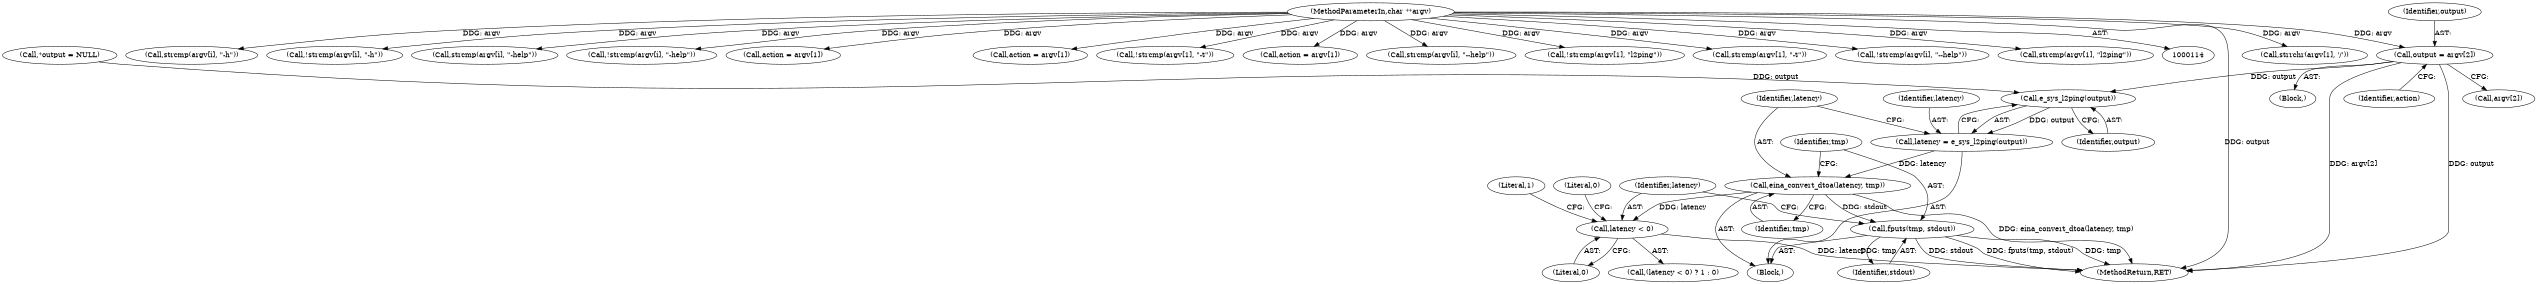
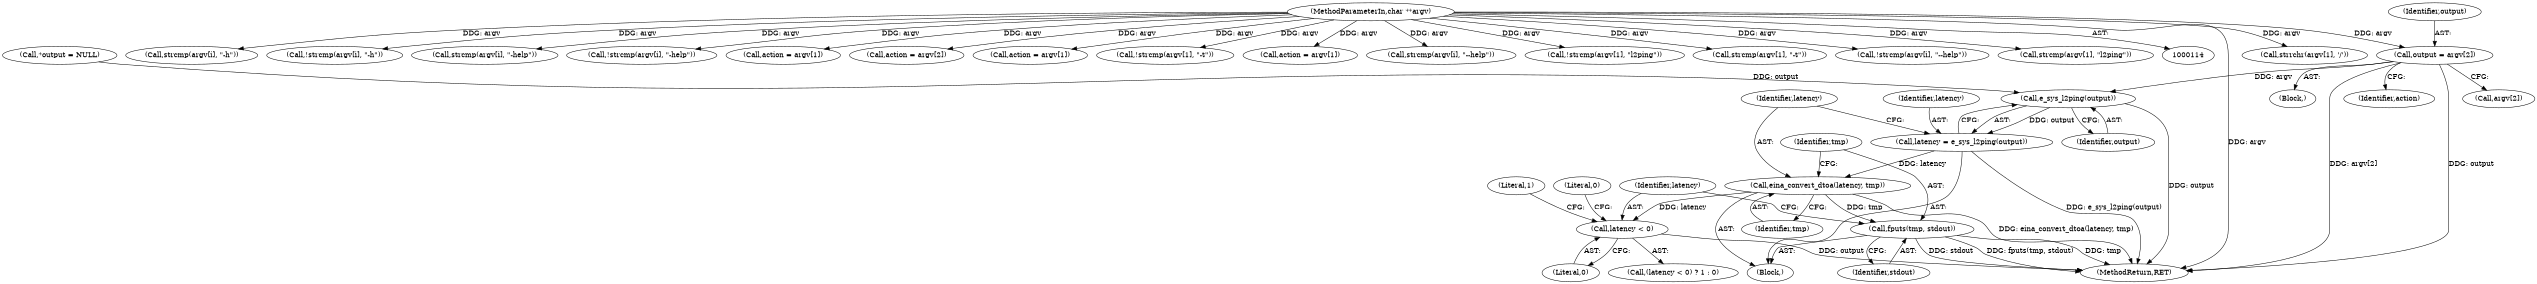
none -> (907, 55)
(2274, 77) -> (2274, 77)
(2411, 79) -> (2389, 71)
(2247, 142) -> (2247, 142)
none -> (2169, 173)
(1865, 208) -> (1865, 208)
none -> (2065, 211)
(1842, 251) -> (1842, 251)
(1878, 251) -> (1878, 251)
